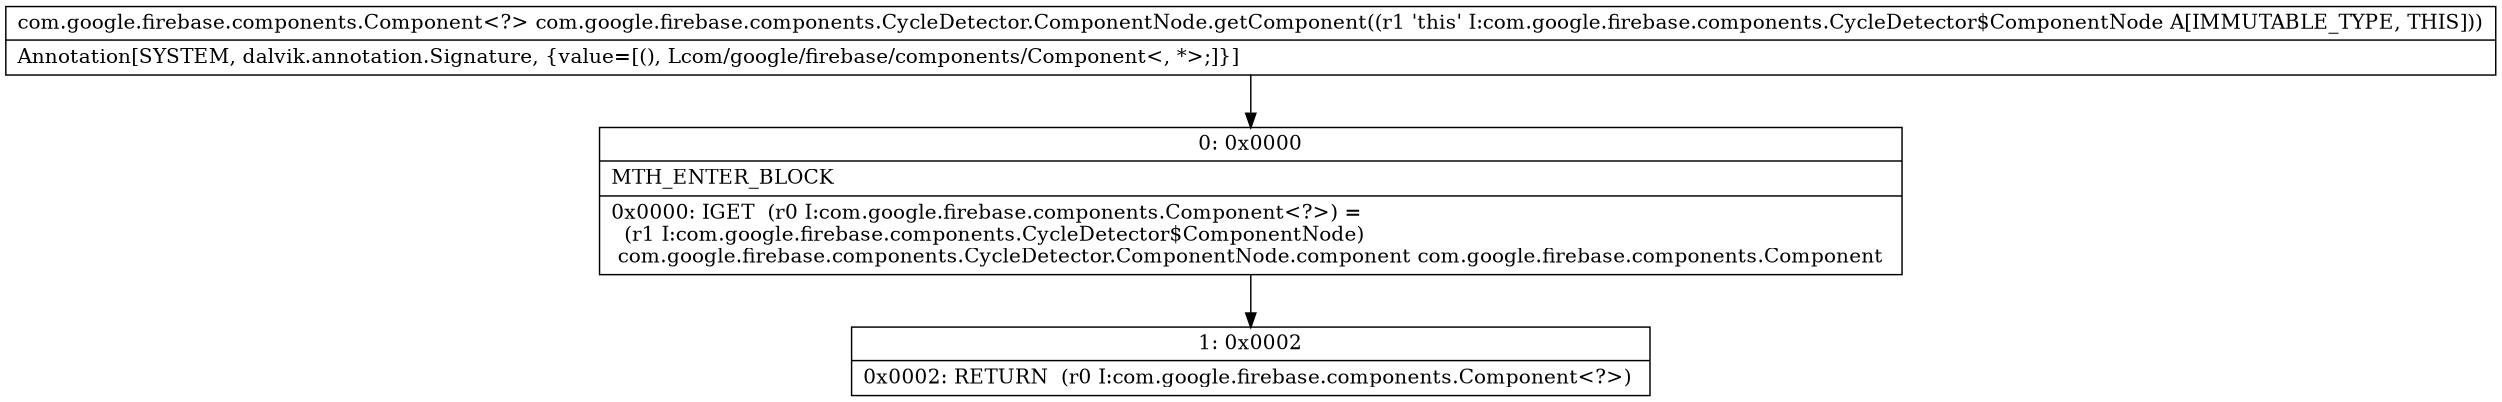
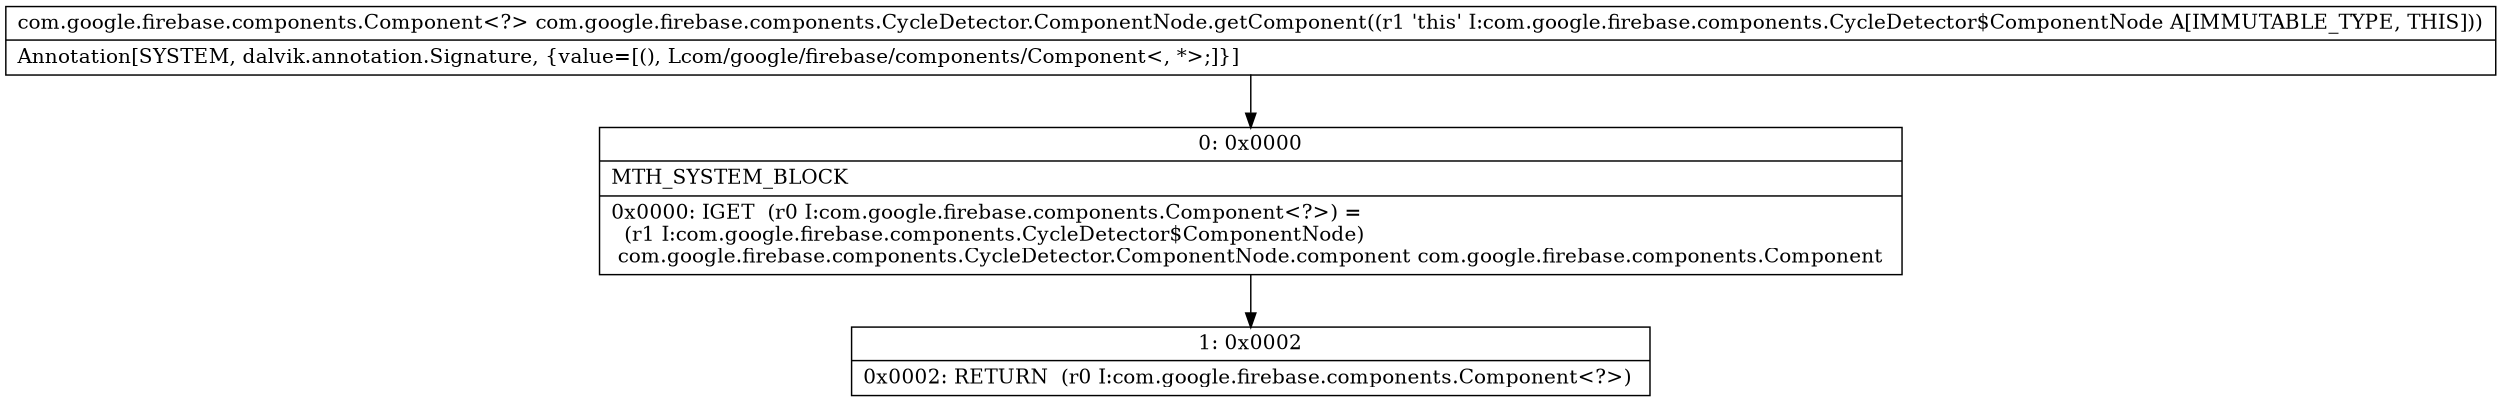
(723, 178) -> (730, 178)
